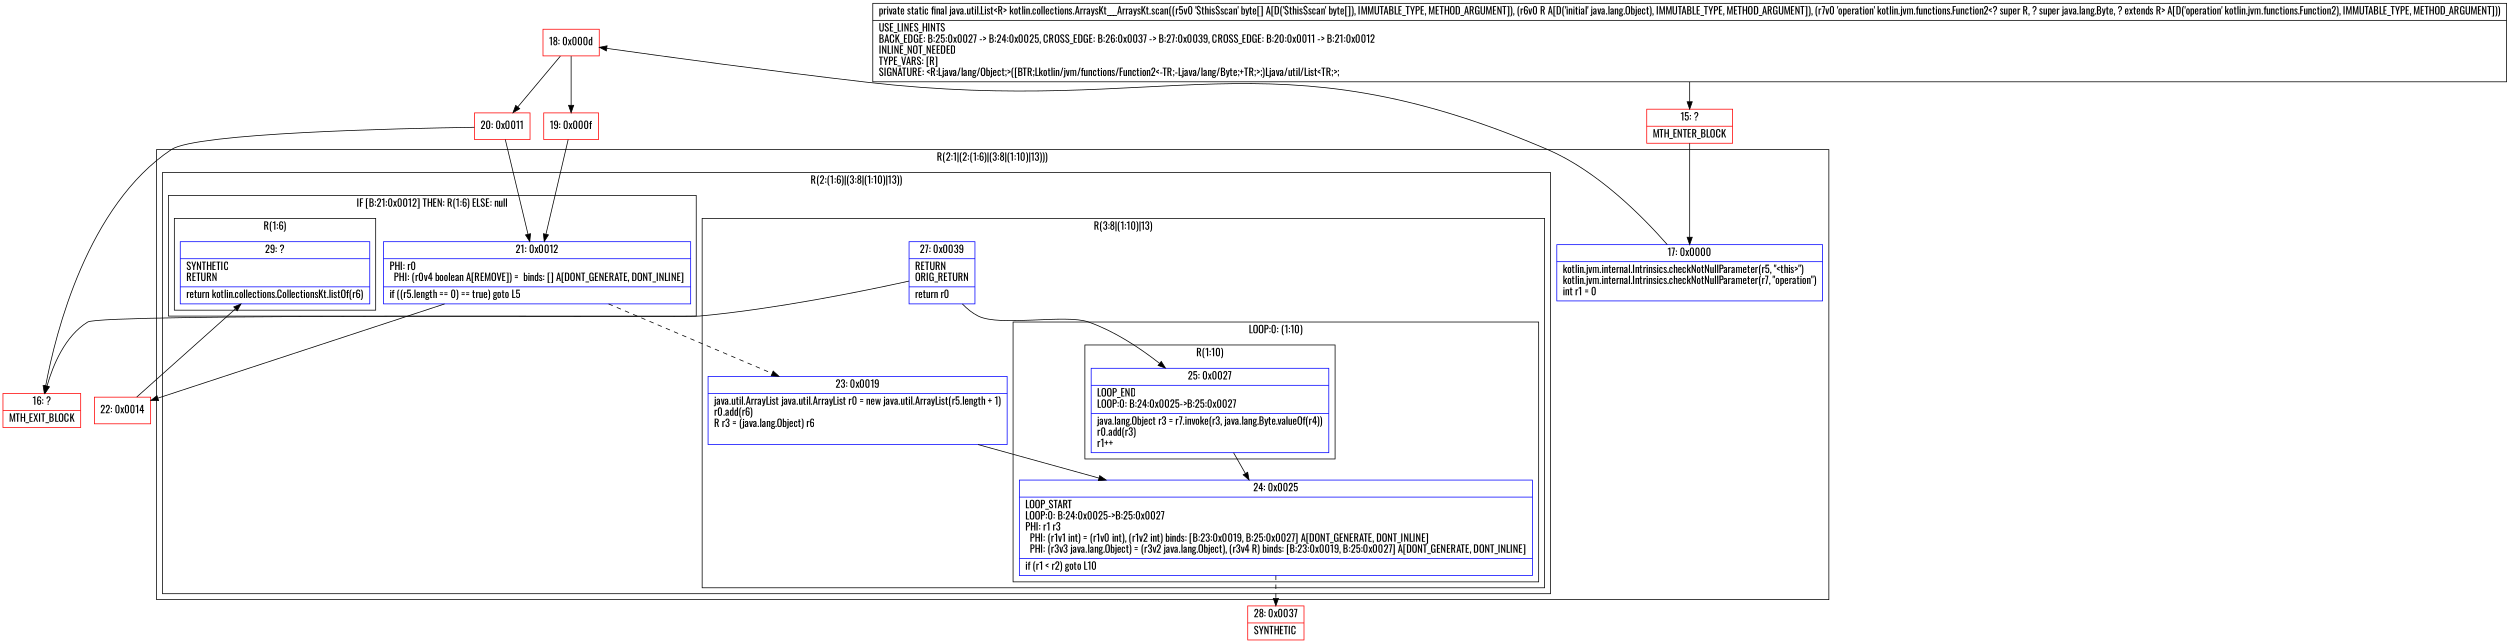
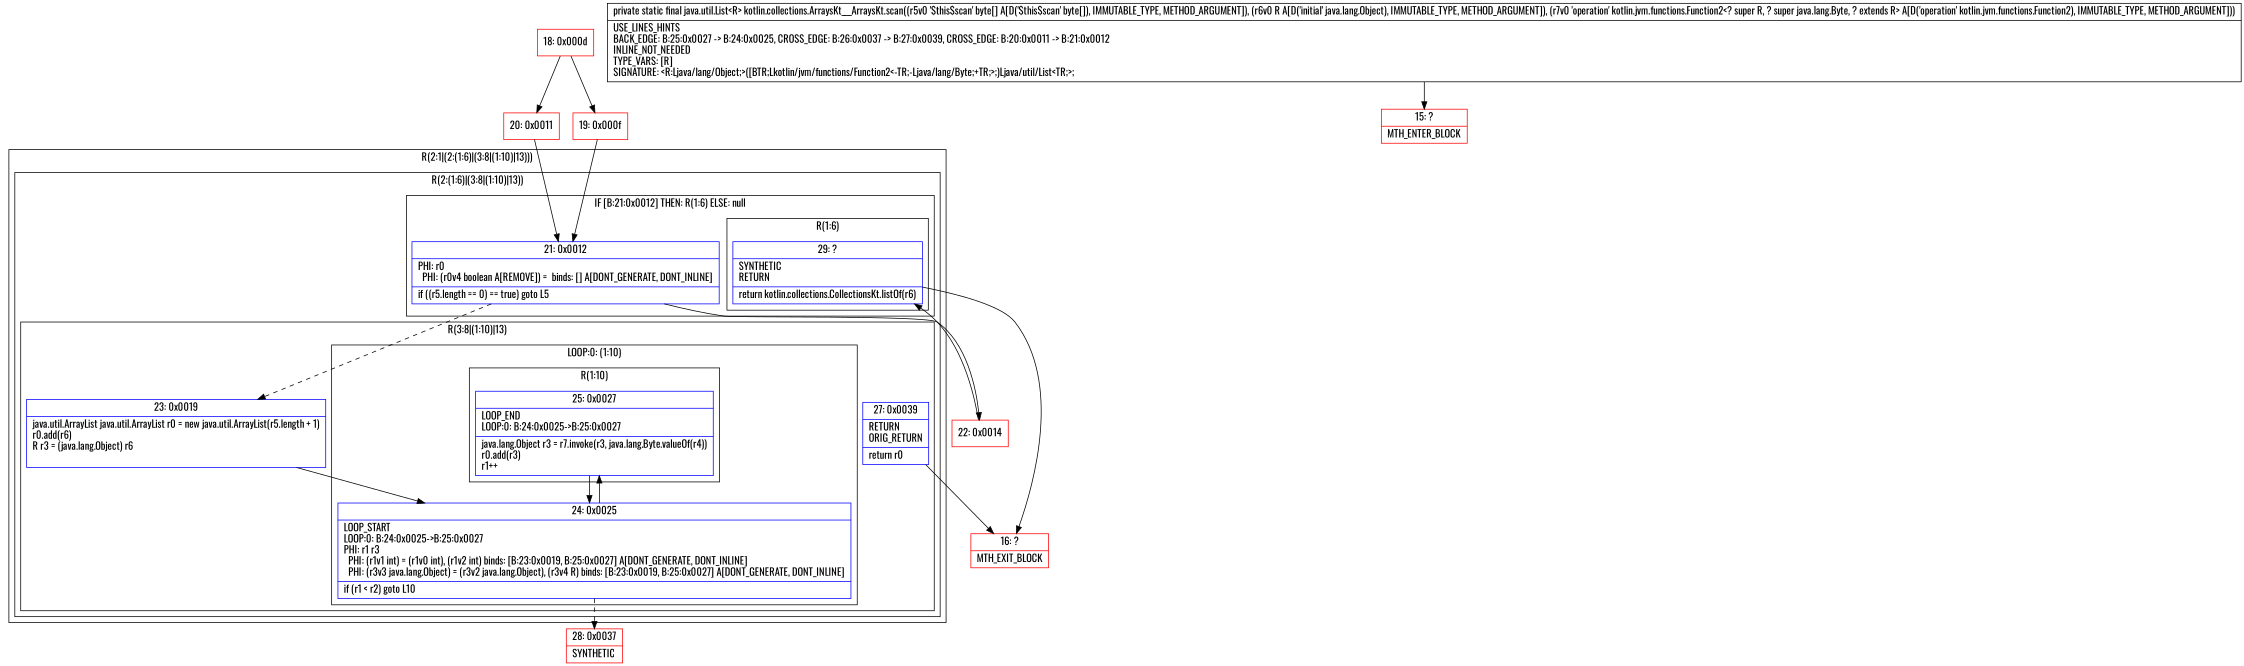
(186, 145) -> (1038, 373)
(1690, 273) -> none
(1101, 327) -> (599, 493)
